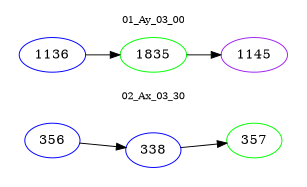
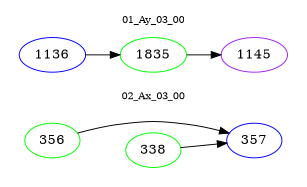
(153, 97) -> (153, 97)
(52, 141) -> (52, 141)
(254, 141) -> (254, 141)
(98, 145) -> (149, 122)
(153, 150) -> (153, 150)
